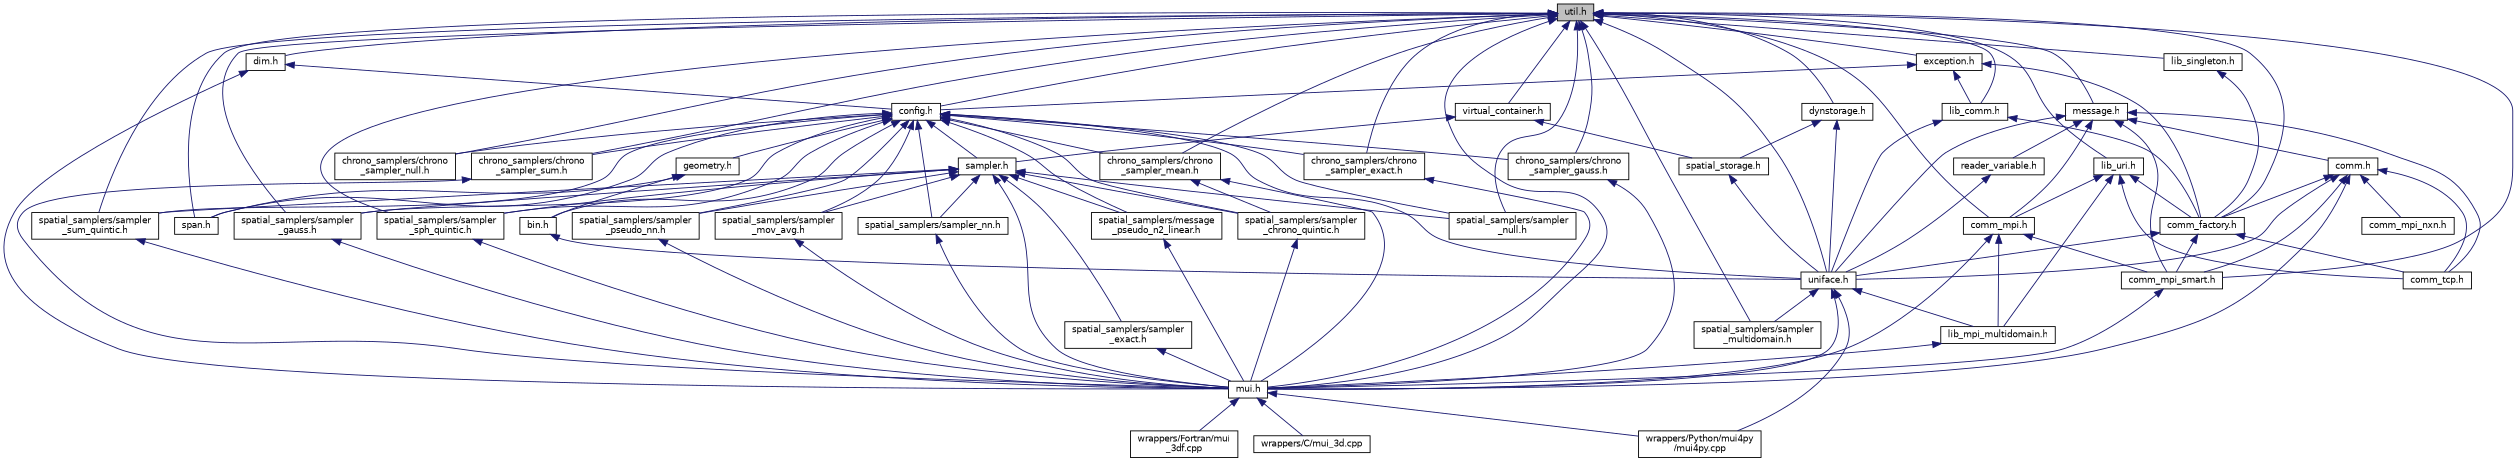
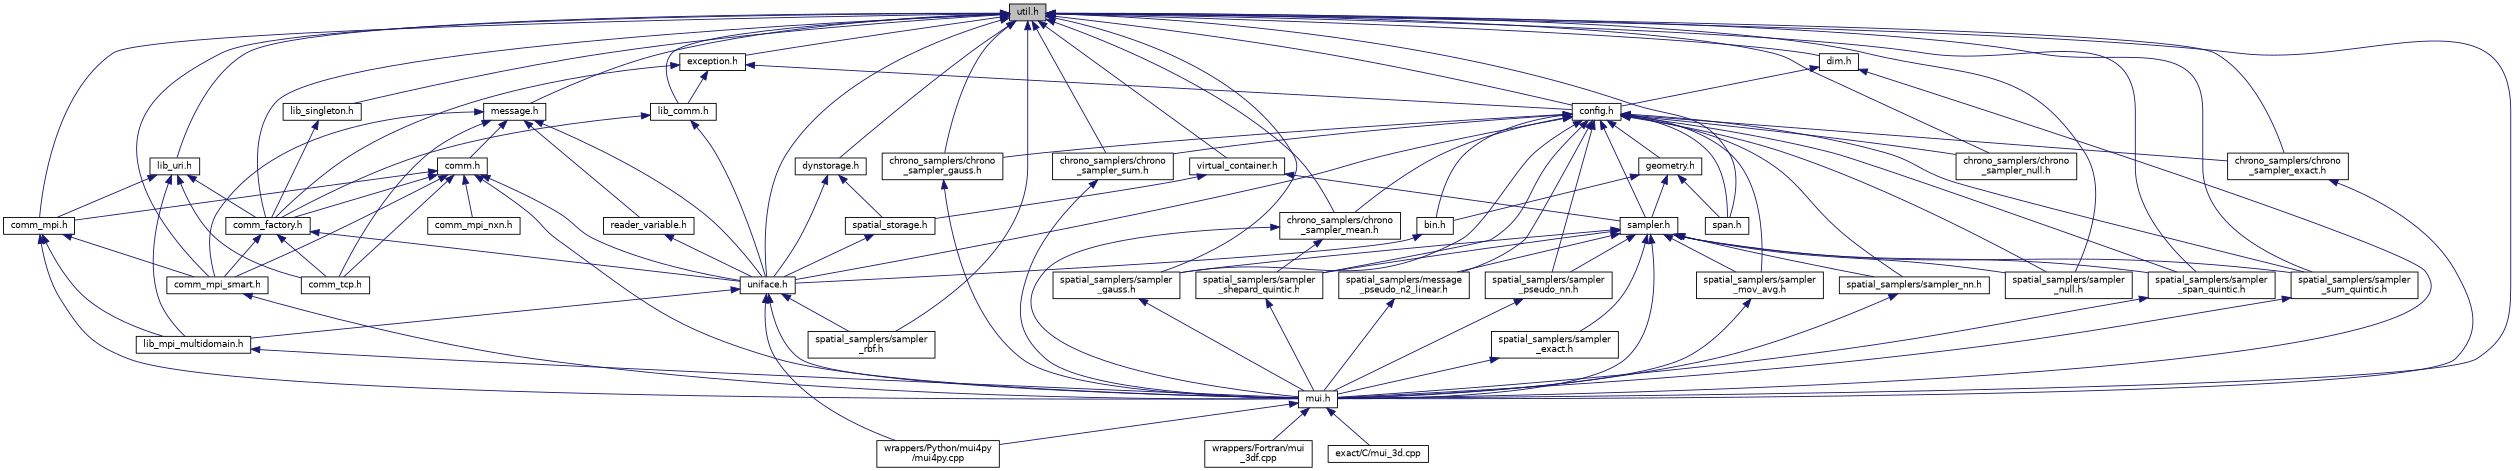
(2054, 177) -> (252, 196)
none -> (1658, 200)
(440, 226) -> (2212, 285)
(1301, 226) -> (1259, 285)
(1758, 335) -> (872, 345)
(1312, 444) -> (1378, 454)
